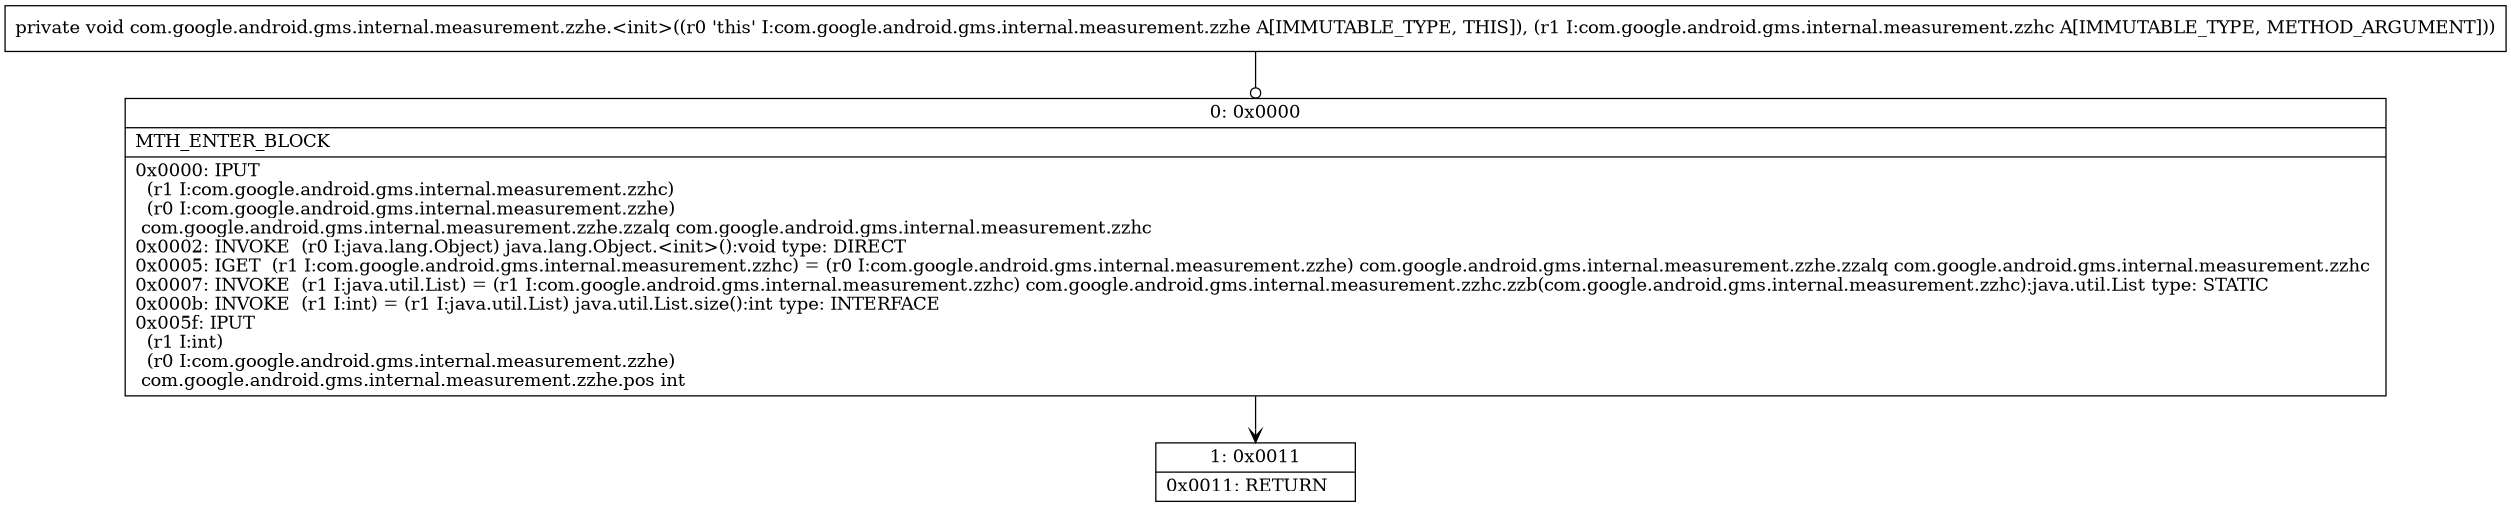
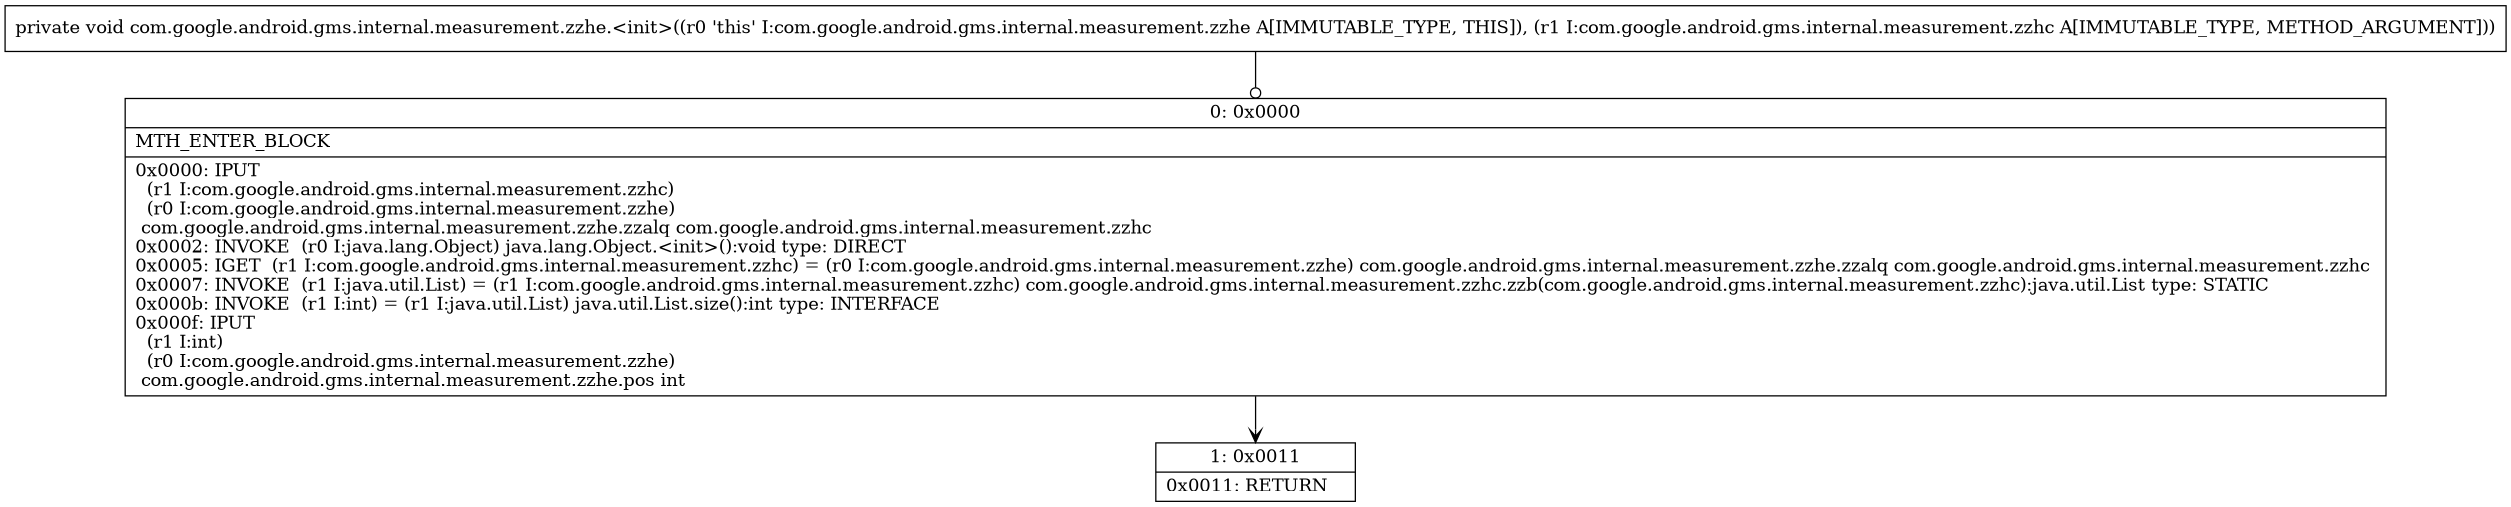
(201, 323) -> (201, 323)
